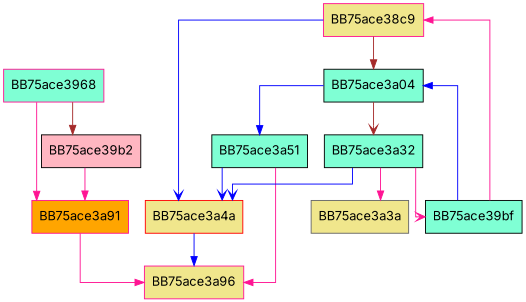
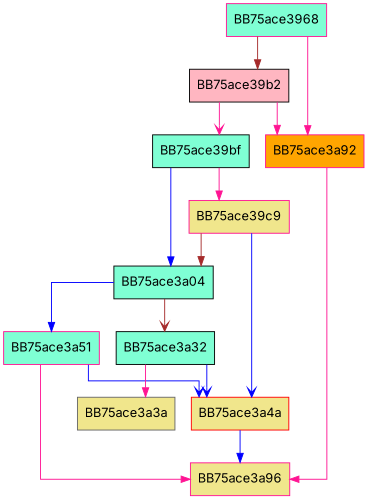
(374, 20) -> (239, 217)
(260, 151) -> (51, 348)
(416, 193) -> (219, 114)
(80, 217) -> (315, 151)
